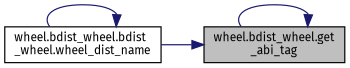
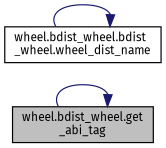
(176, 45) -> none
